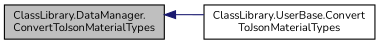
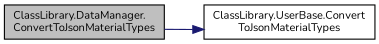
(190, 15) -> (179, 29)
